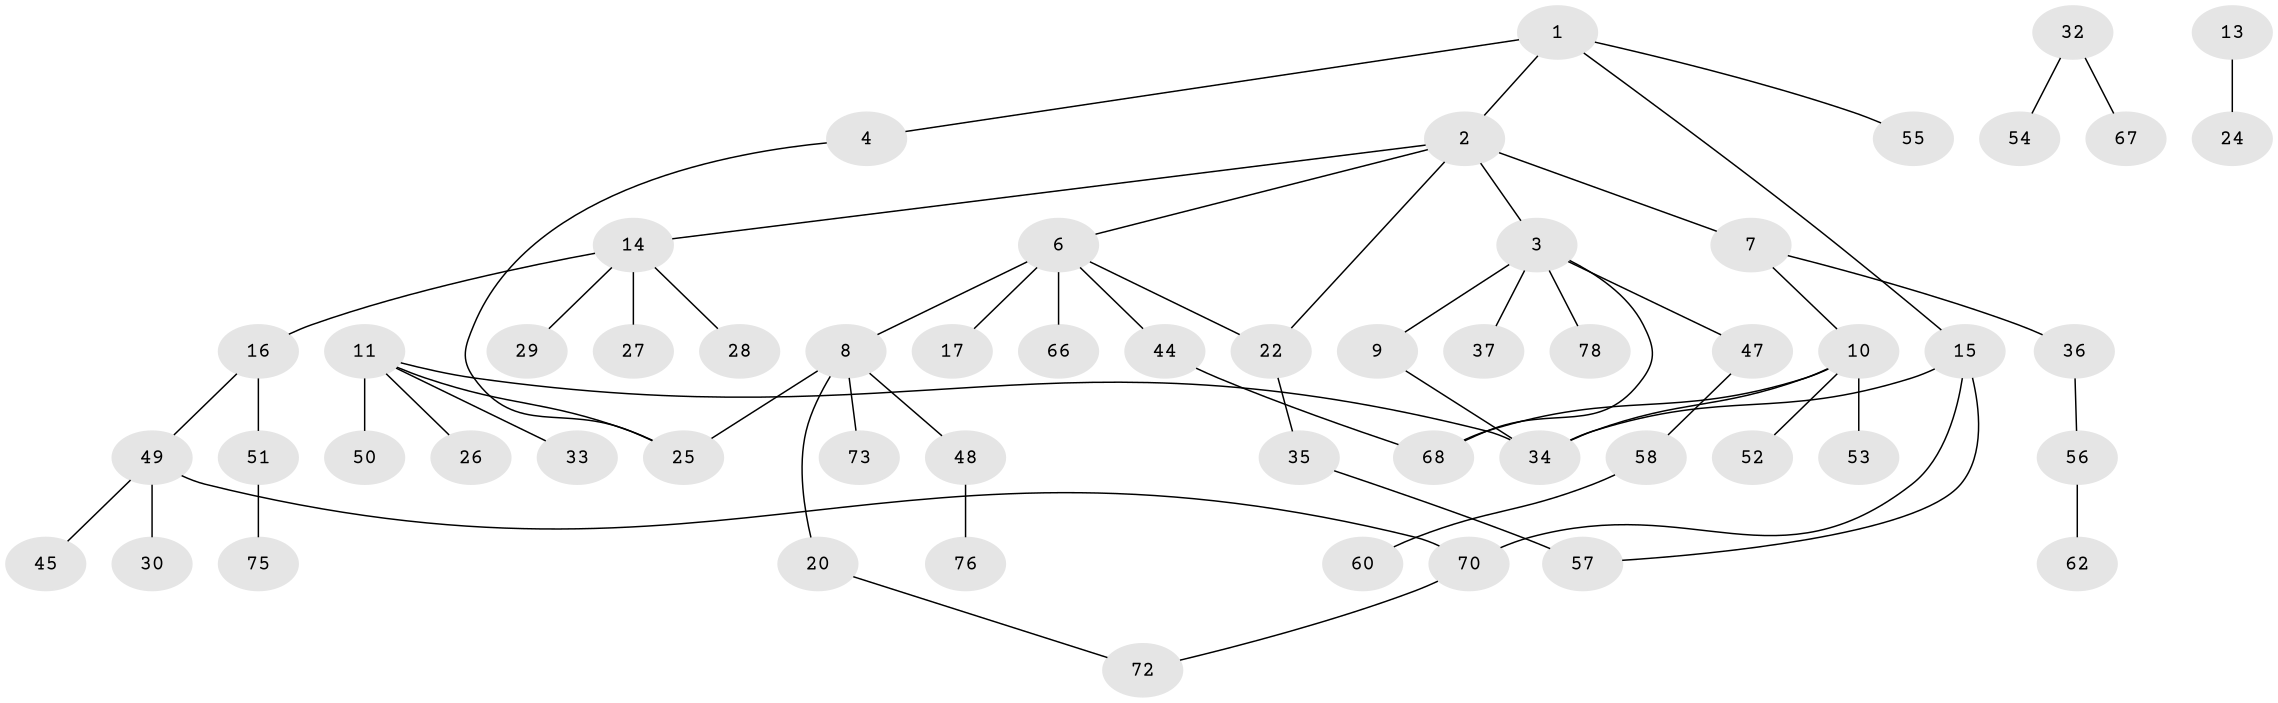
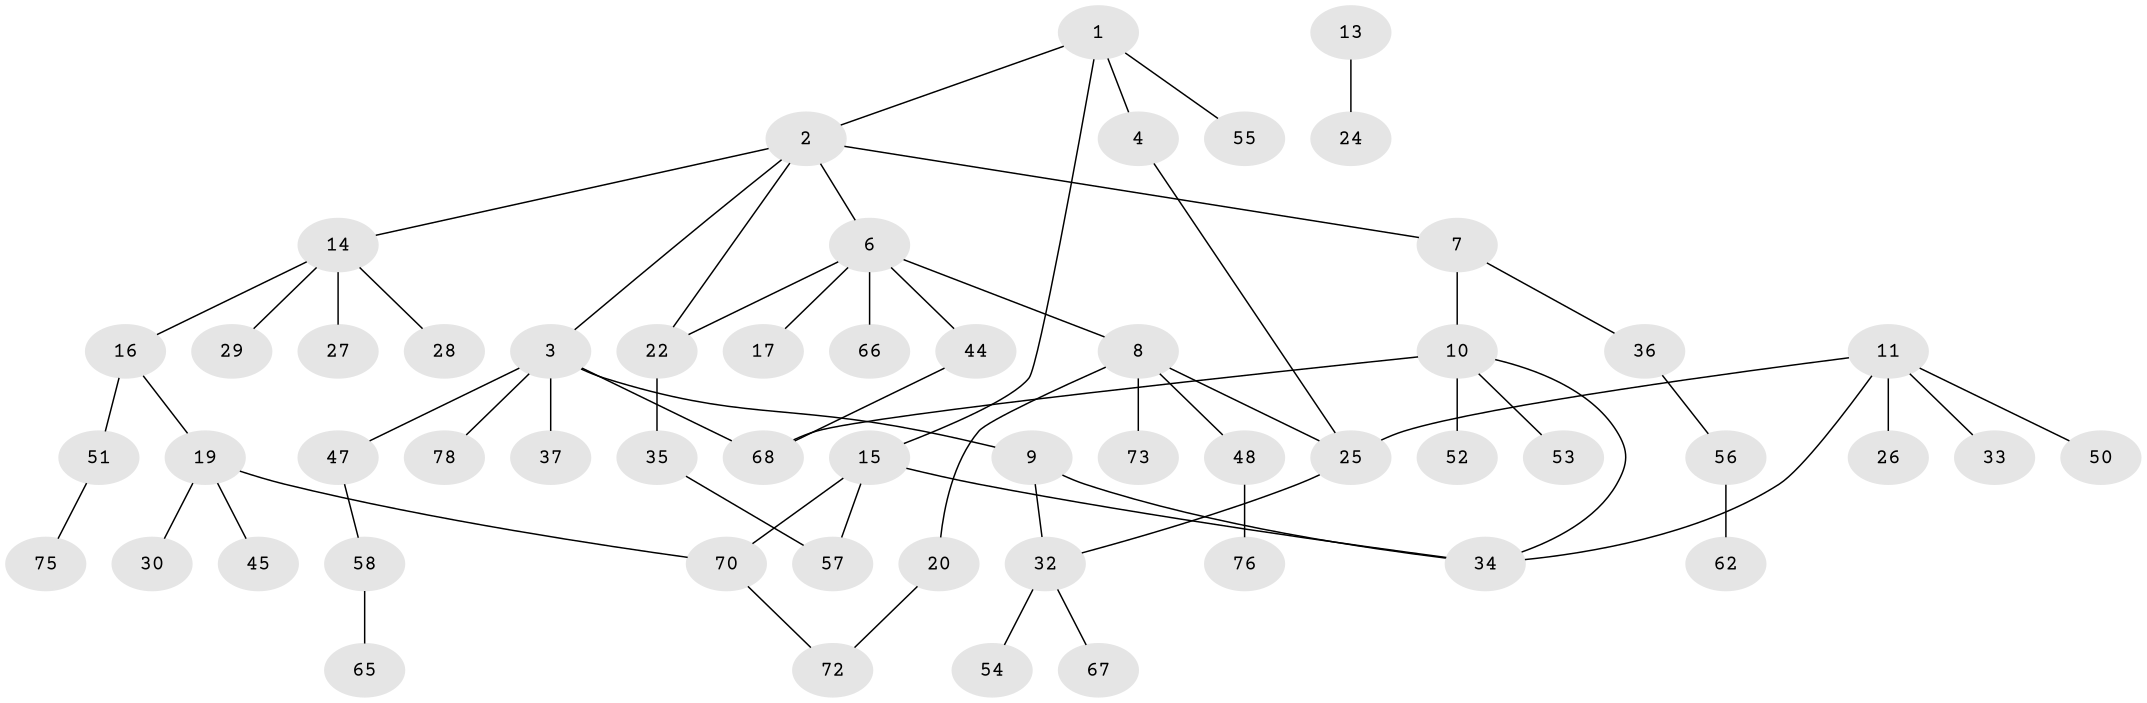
(152, 458) -> (205, 458)
none -> (1226, 510)
none -> (1039, 511)
(1363, 564) -> (365, 670)
